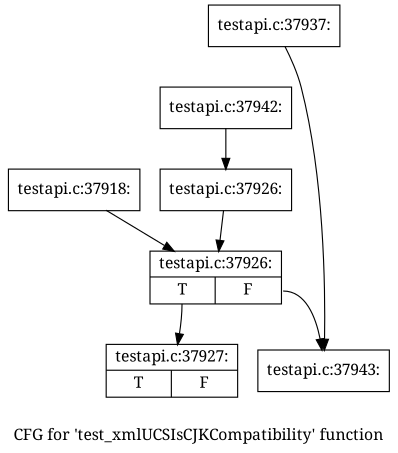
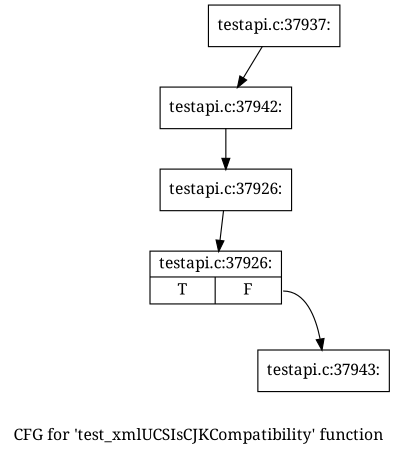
(74, 190) -> none
(319, 190) -> (253, 62)
(172, 371) -> none
